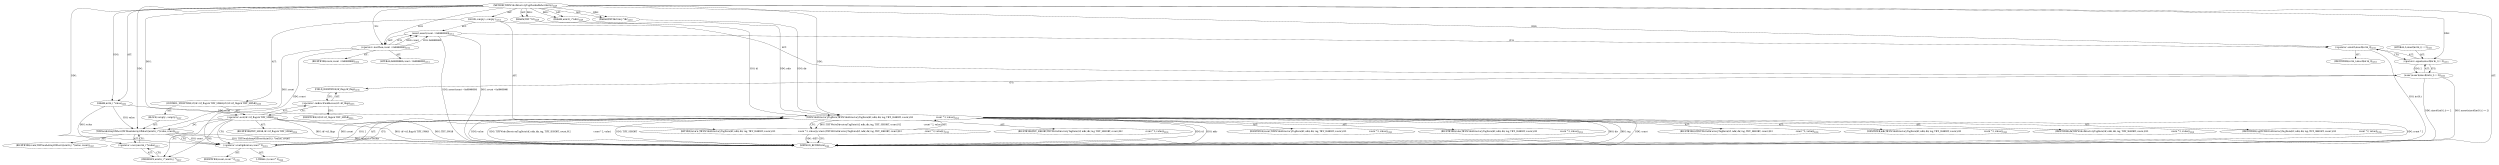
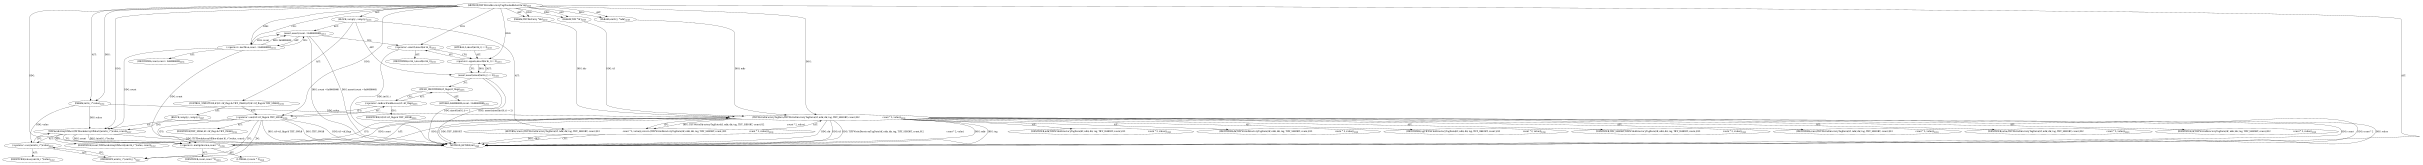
(394, 54) -> (452, 96)
none -> (33, 160)
